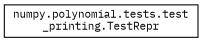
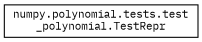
(101, 21) -> (101, 21)
